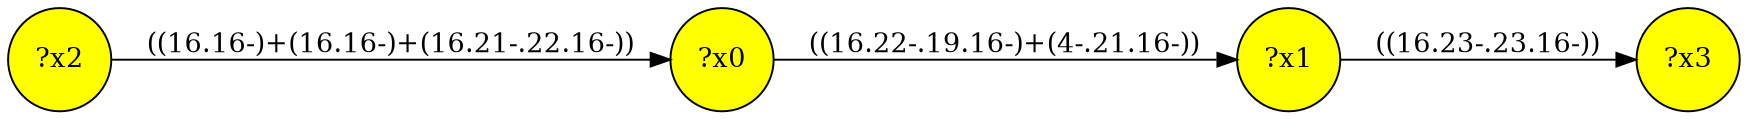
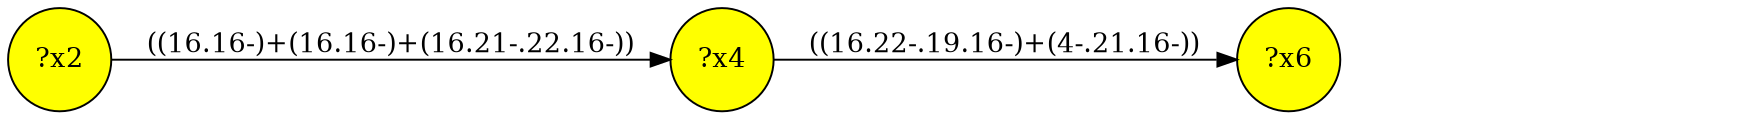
(722, 60) -> (722, 60)
(1289, 60) -> (1289, 60)
(1688, 60) -> none
